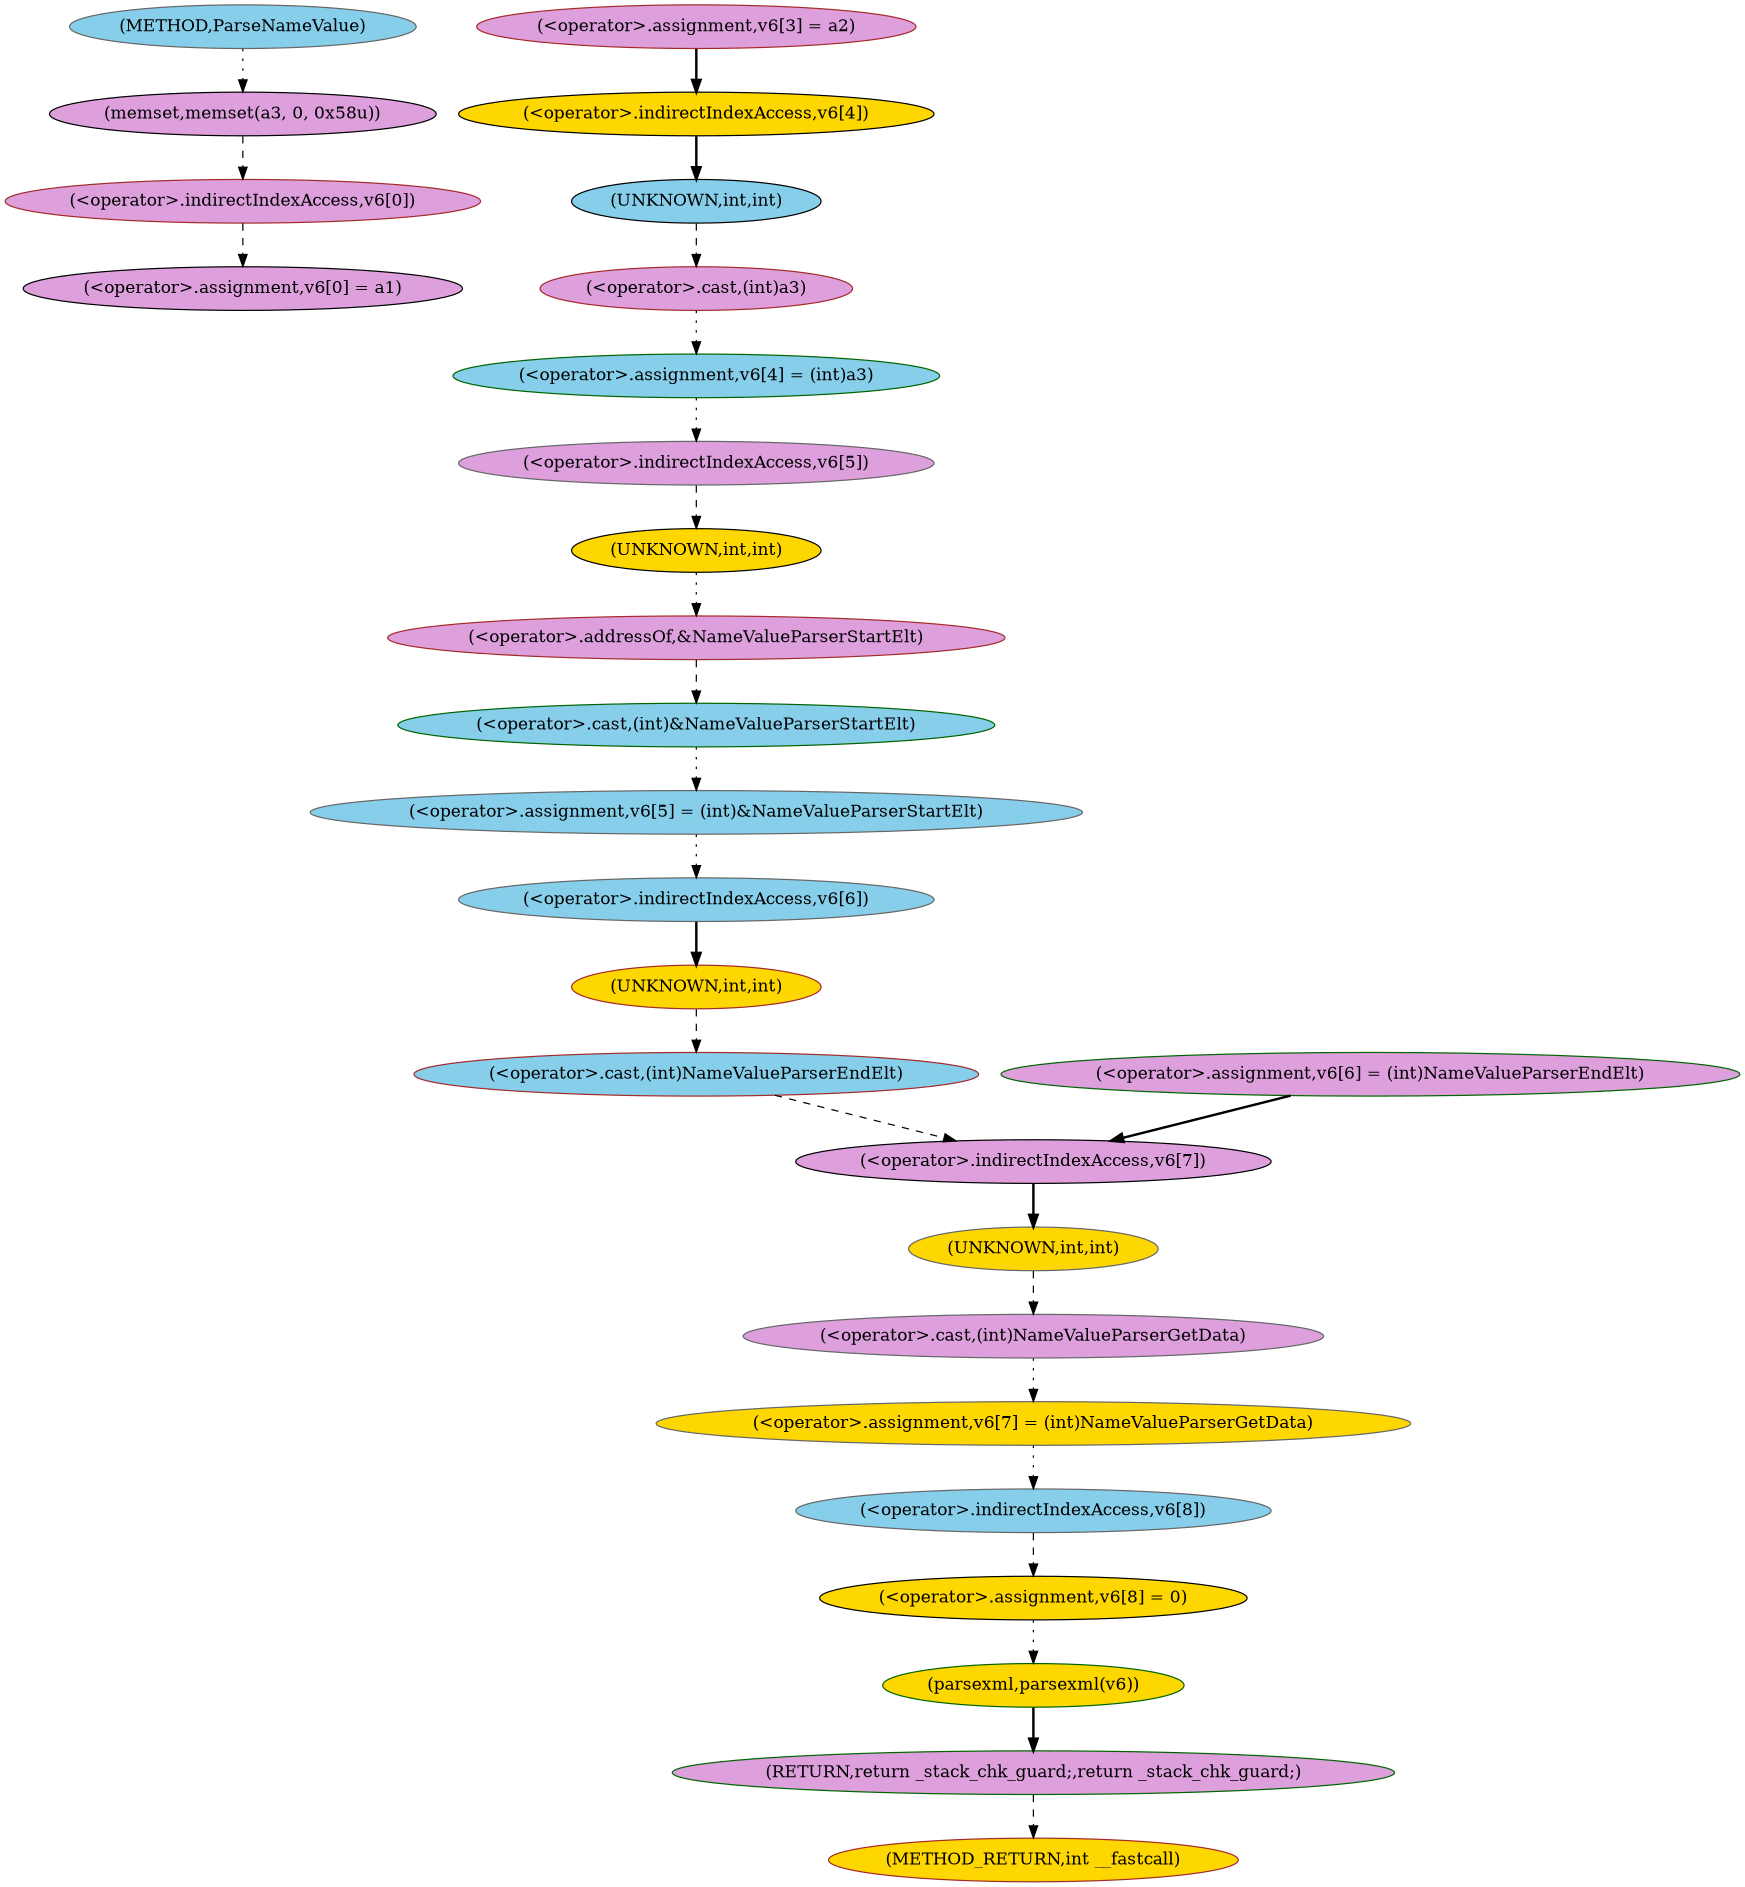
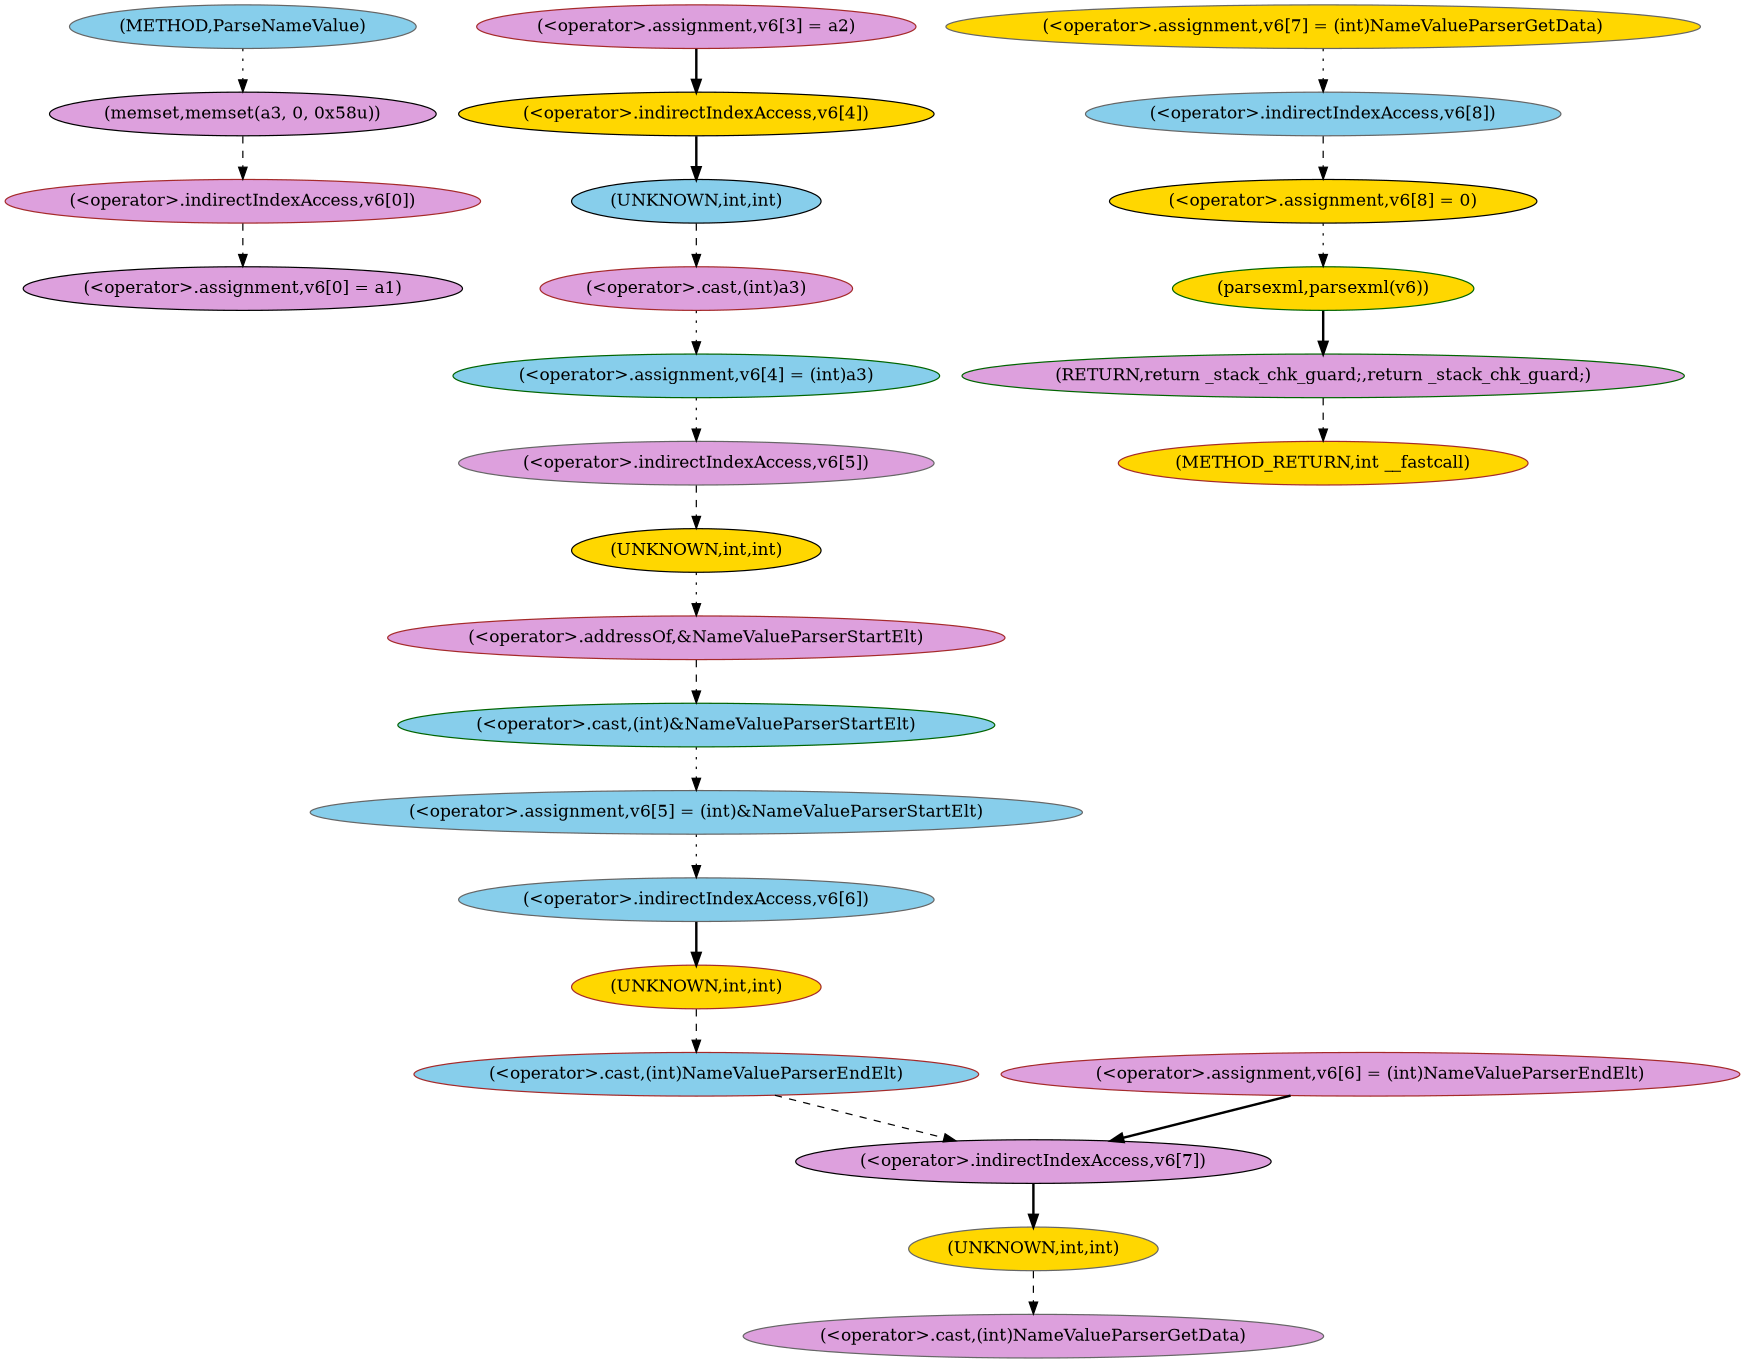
(1370, 1074) -> (1370, 1074)
(1033, 1374) -> none
